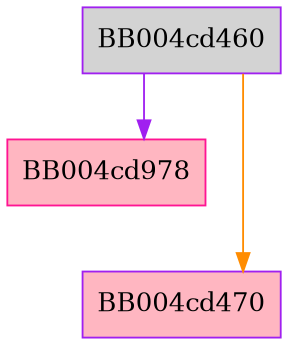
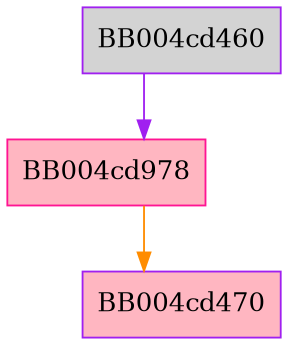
(243, 163) -> (144, 229)
